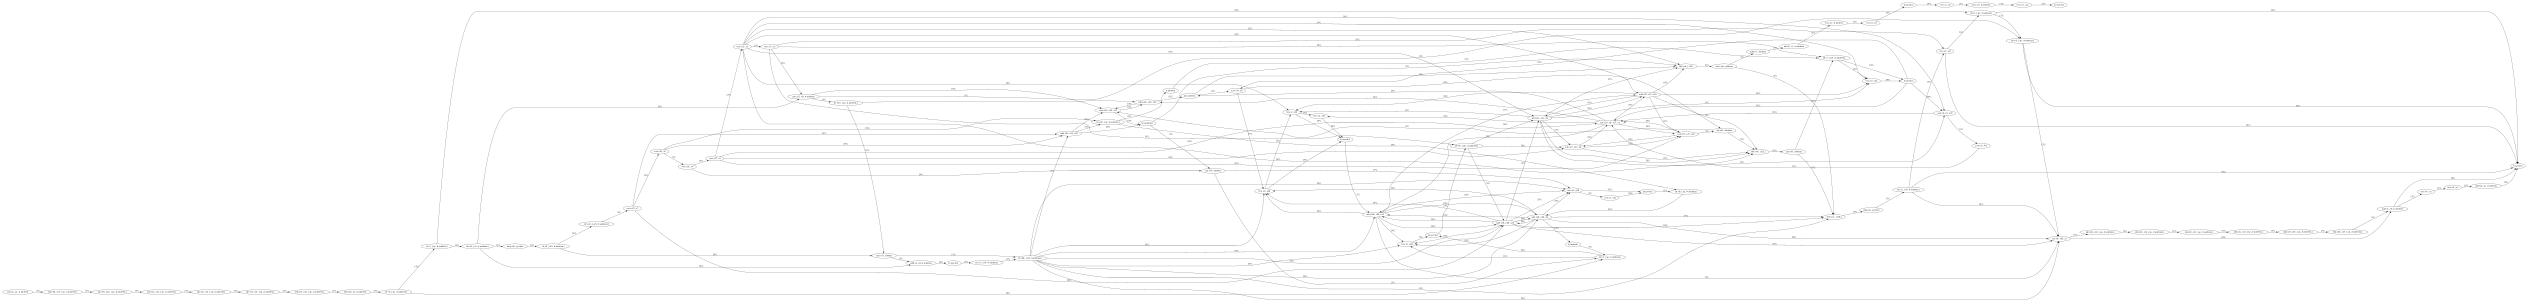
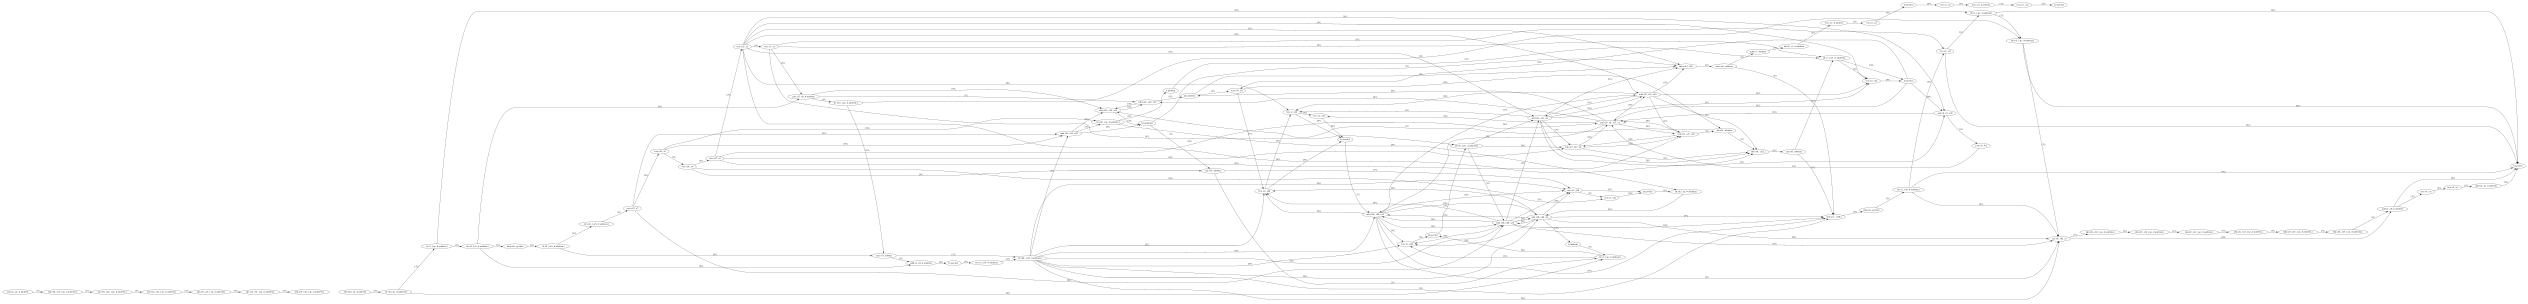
none -> (1149, 180)
none -> (1593, 272)
(333, 292) -> none
